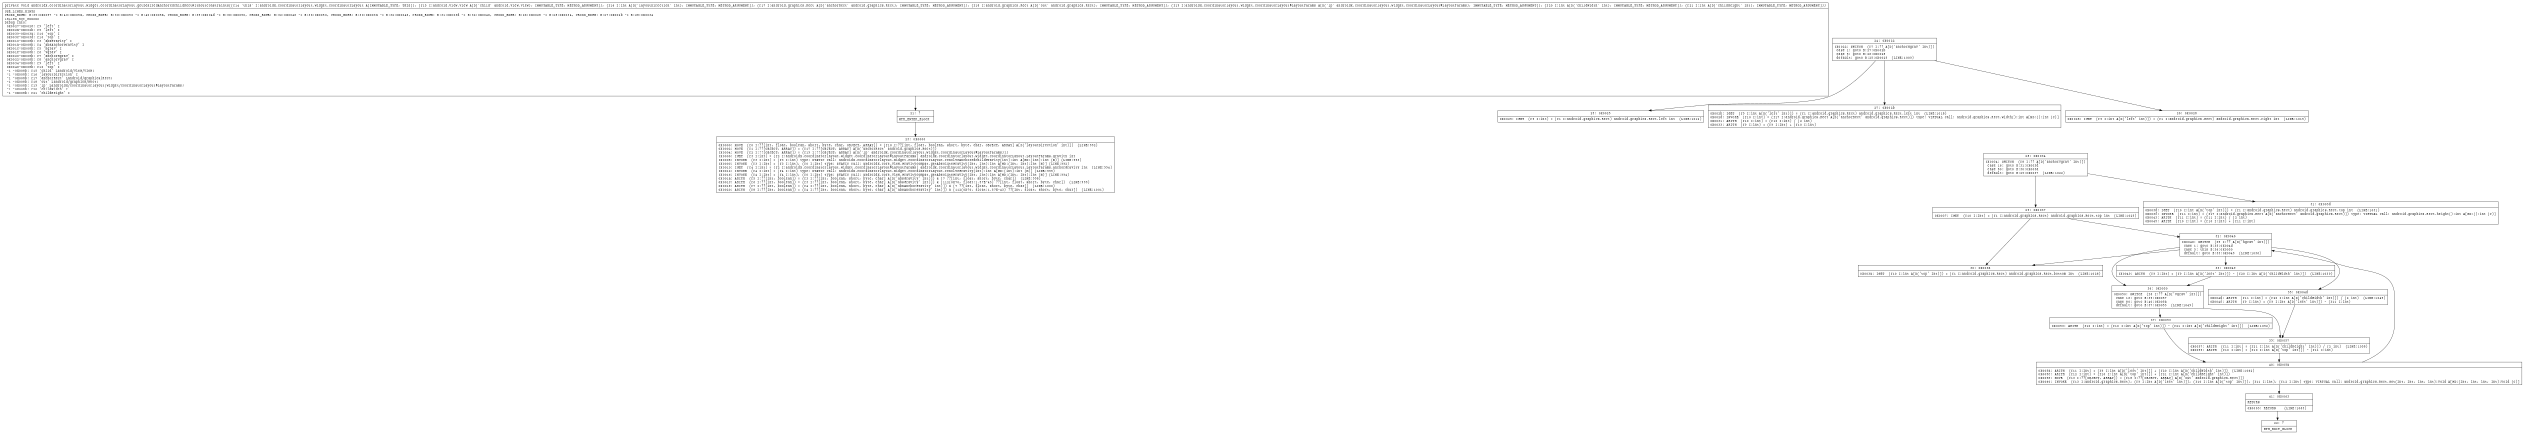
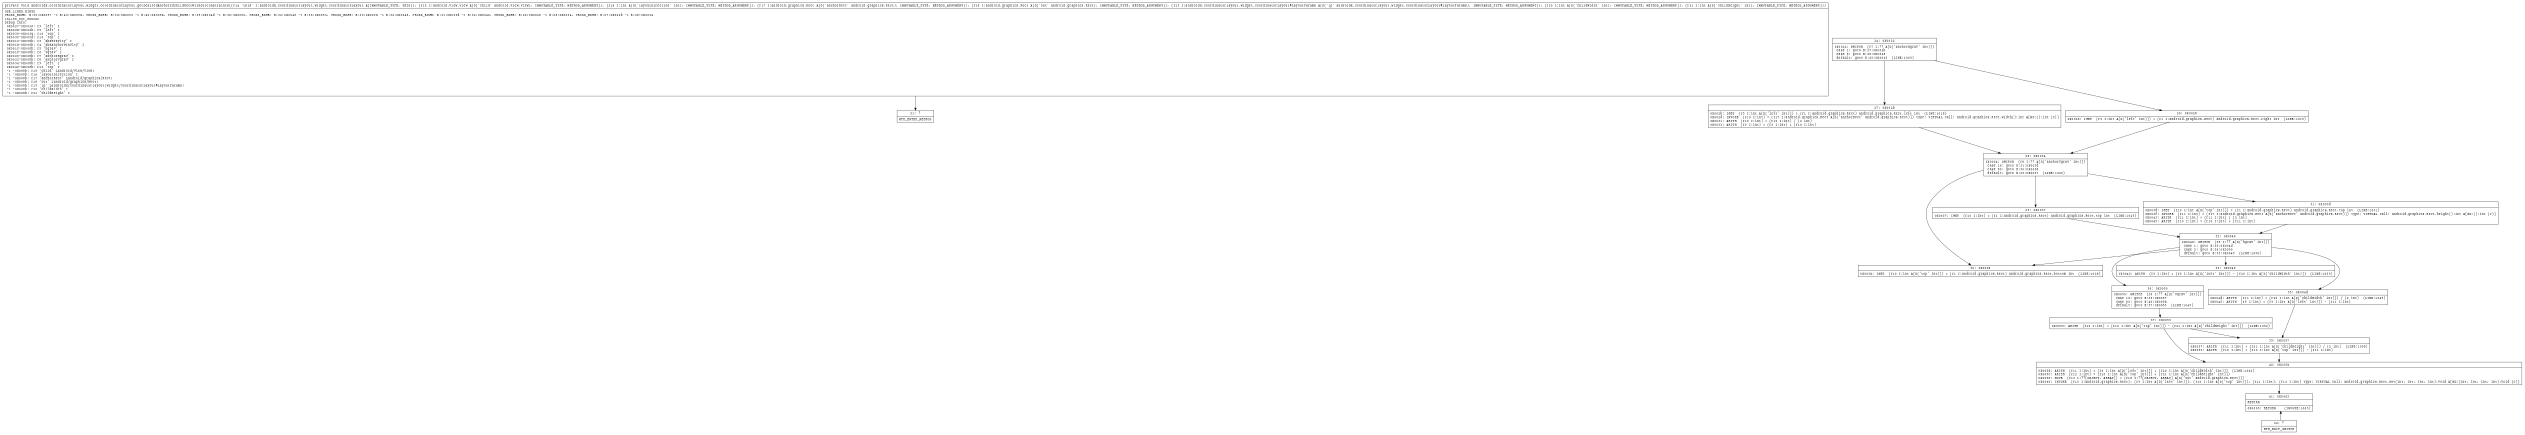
(1601, 116) -> none
(914, 119) -> (915, 119)
none -> (2121, 137)
none -> (1959, 140)
(915, 165) -> none
(2009, 241) -> (1927, 210)
(2207, 249) -> (2207, 249)
(2380, 275) -> (2275, 228)
(2200, 281) -> none
(2249, 310) -> (2214, 333)
(2277, 408) -> (2279, 408)
(2277, 414) -> (2281, 417)
(2278, 429) -> (2279, 429)
